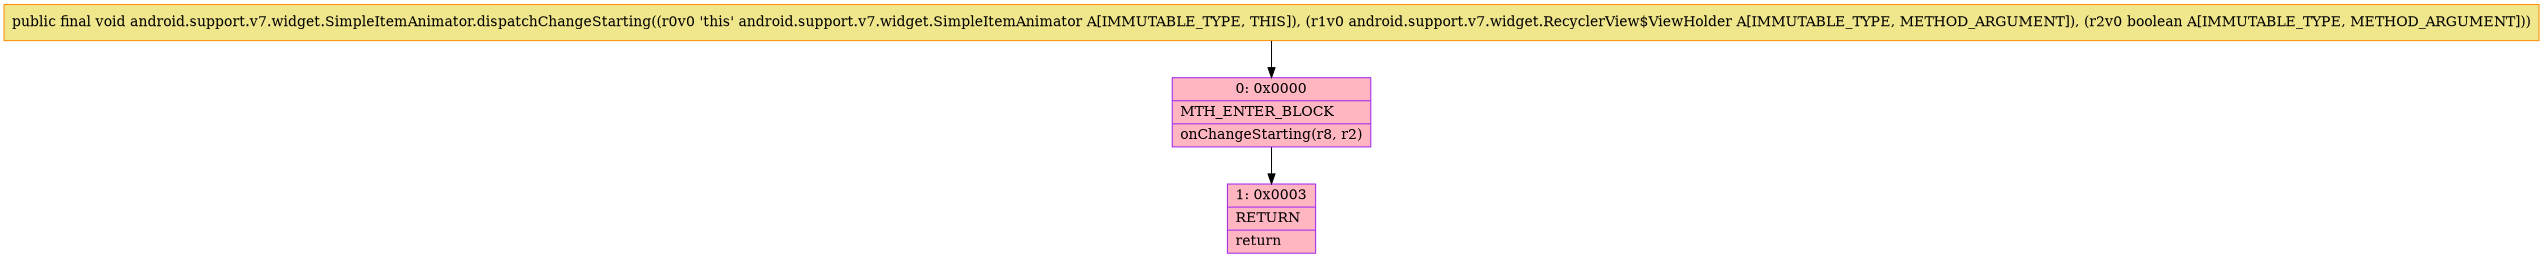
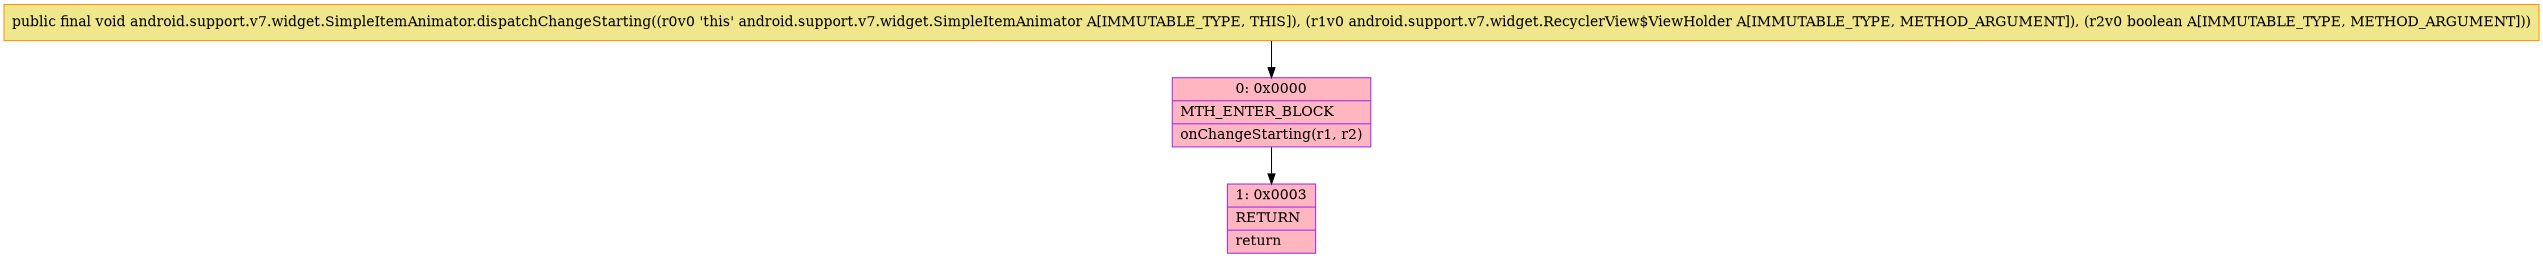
(1272, 135) -> (1272, 135)
